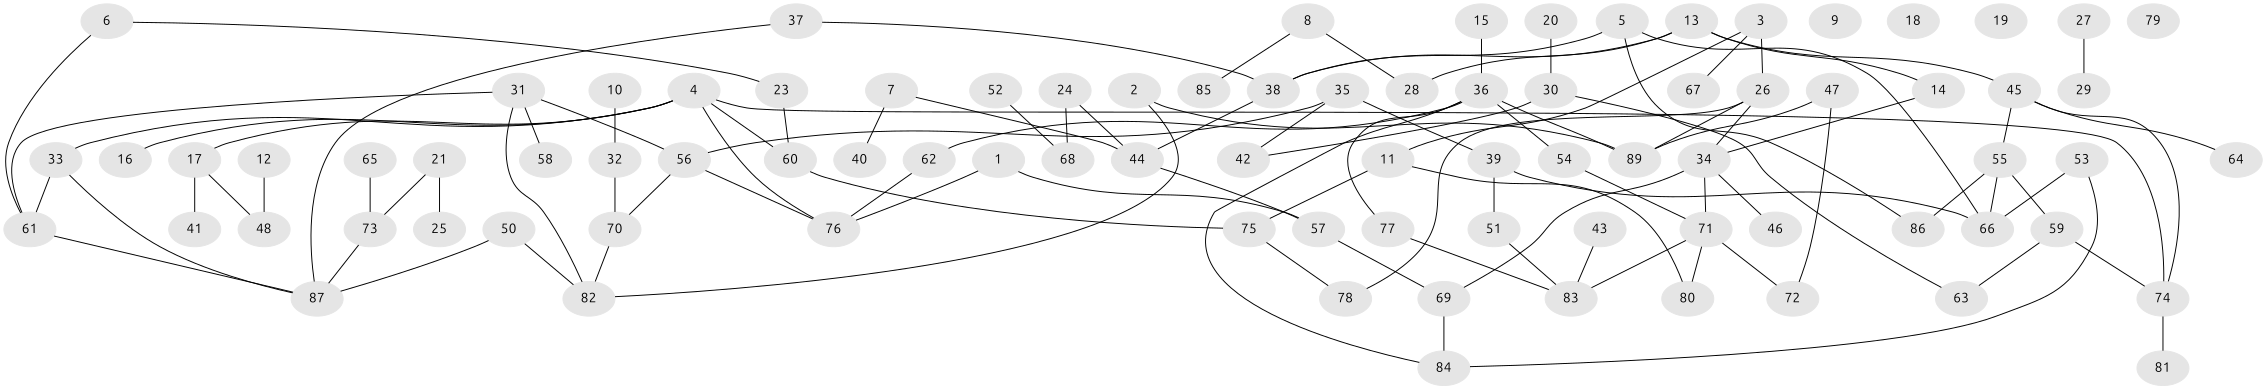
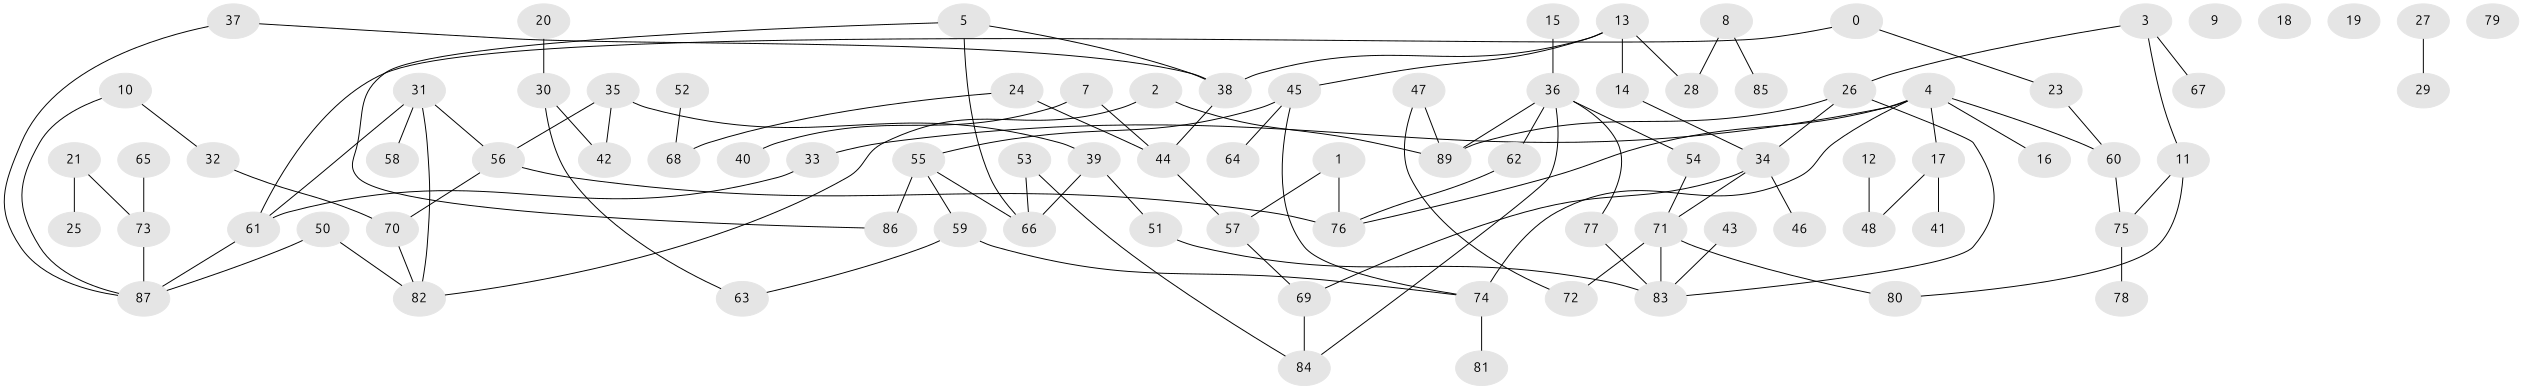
(107, 21) -> (1857, 21)
(1447, 156) -> (1942, 259)
(171, 252) -> (23, 203)
